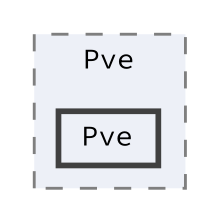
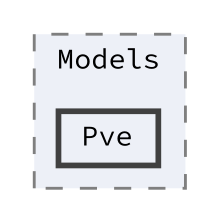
(110, 61) -> (110, 61)
